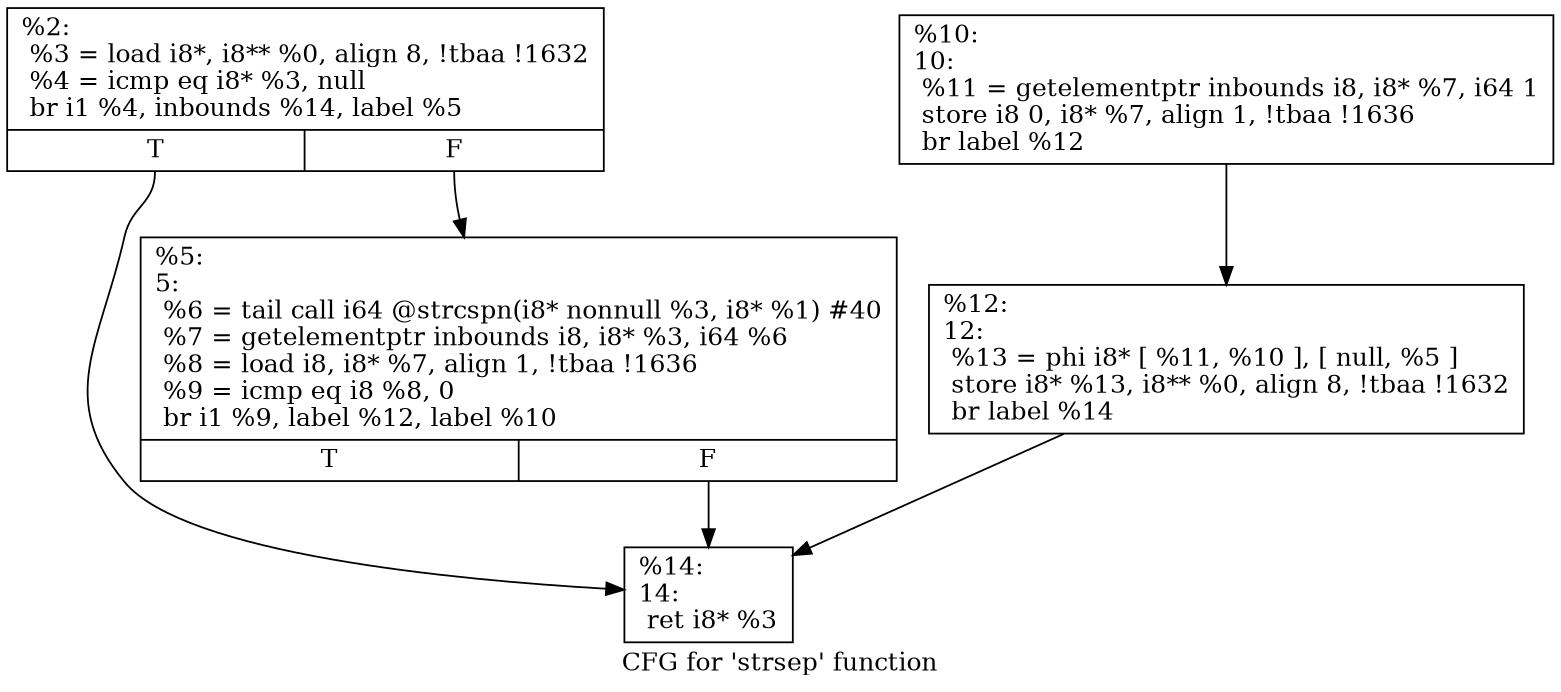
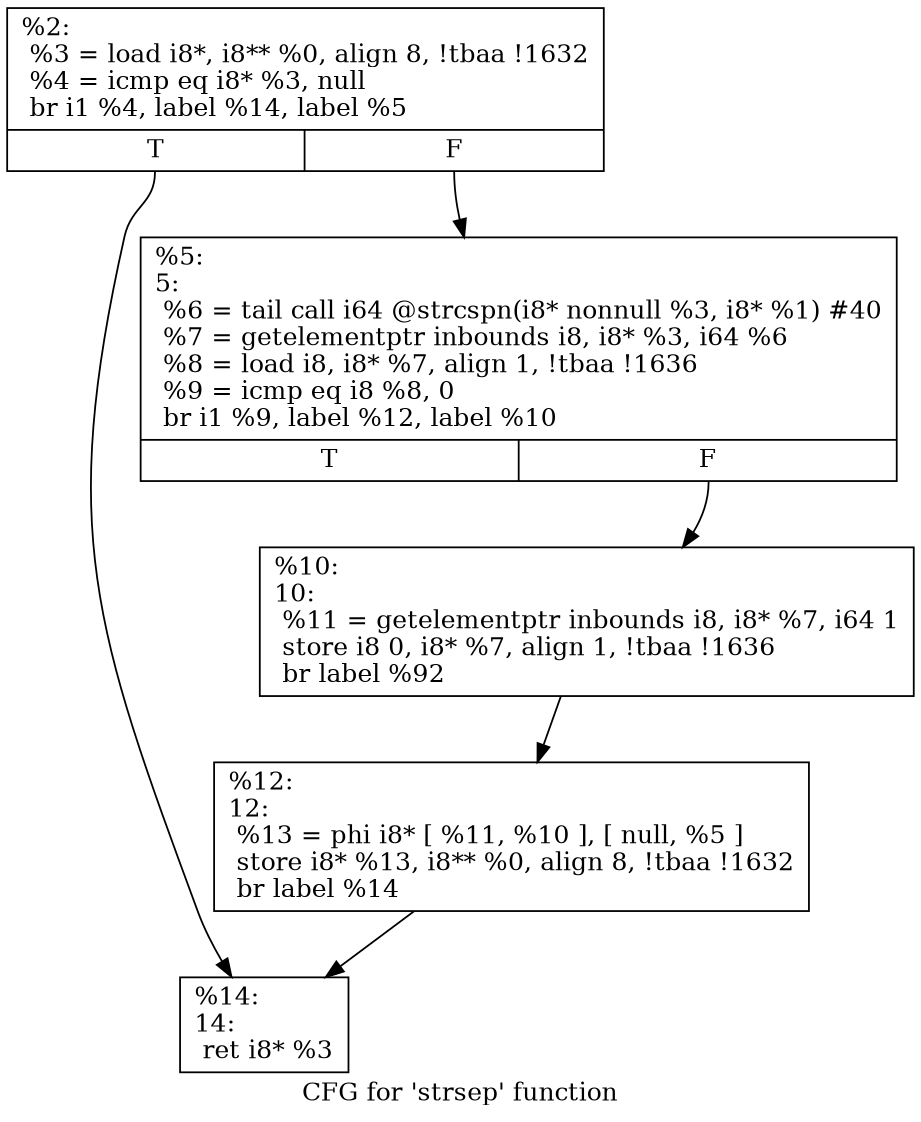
(243, 108) -> (215, 108)
(1000, 142) -> (360, 675)
(709, 505) -> (704, 508)
